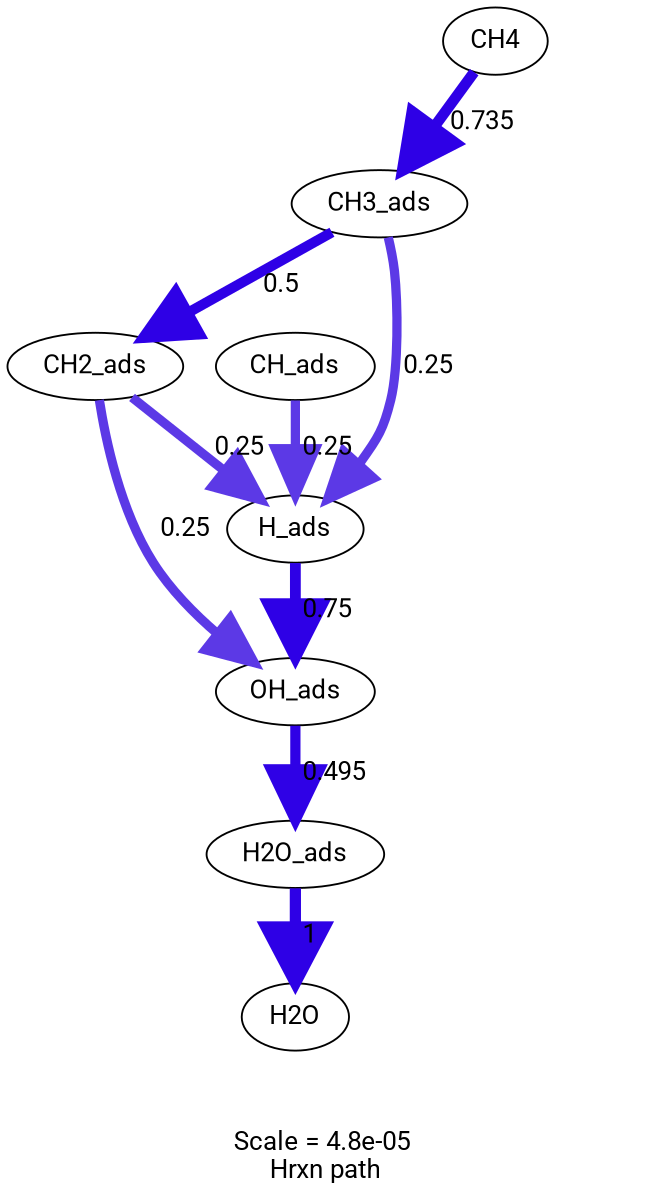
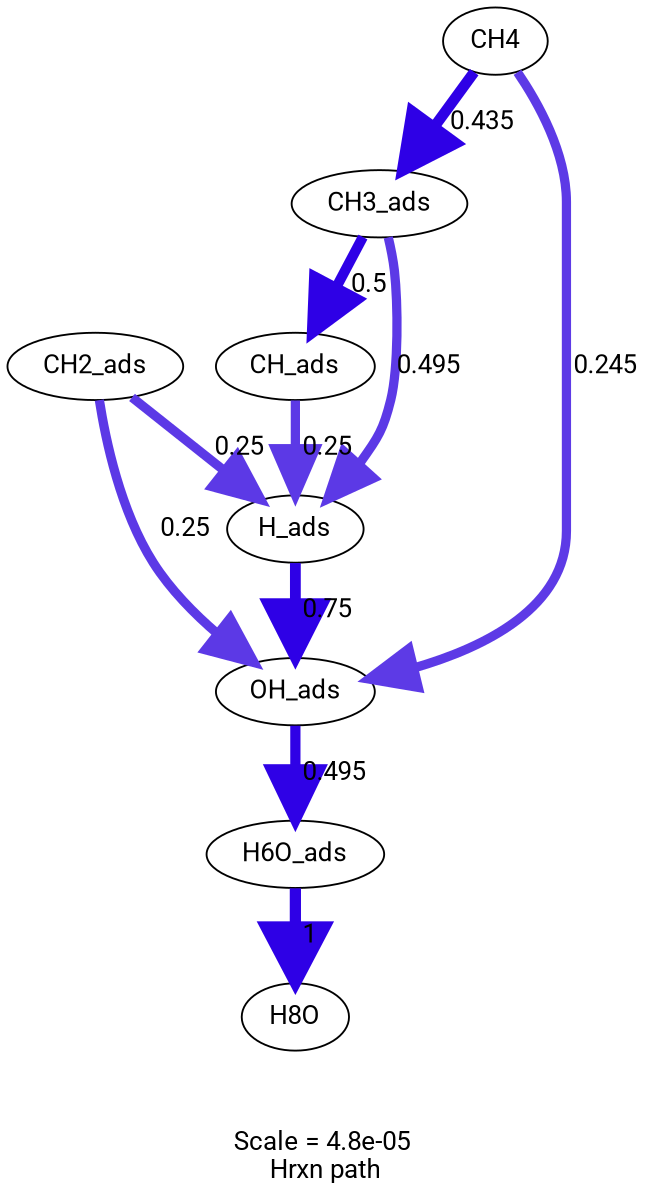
(479, 122) -> (479, 122)
(260, 272) -> (350, 262)
(425, 366) -> (425, 366)
none -> (566, 406)
(295, 854) -> (295, 854)
(295, 1017) -> (295, 1017)
